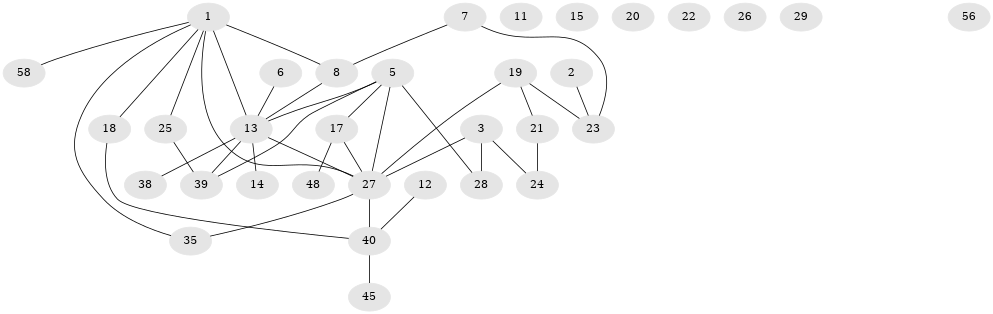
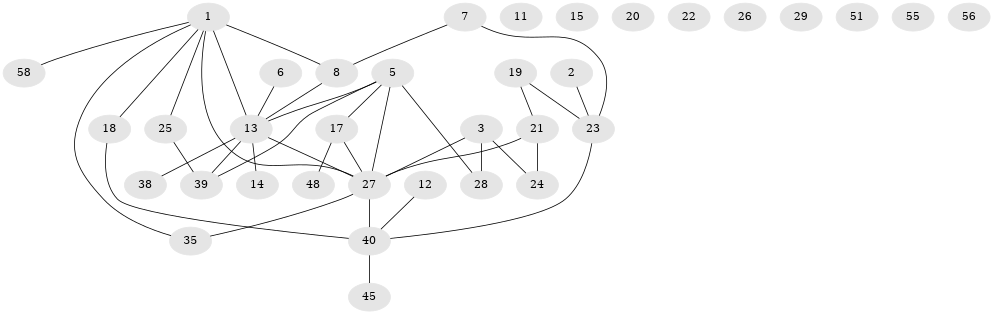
none -> (857, 17)
none -> (913, 17)
(442, 124) -> (453, 157)
none -> (511, 220)
